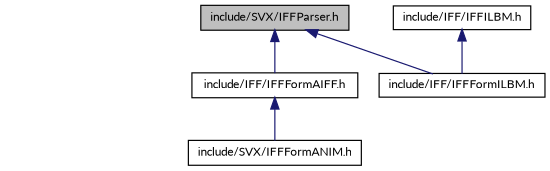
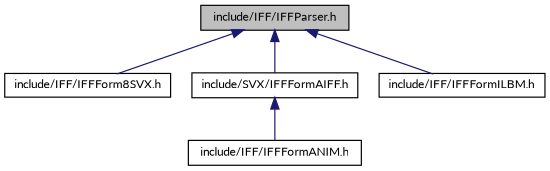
(275, 18) -> (275, 18)
(462, 18) -> none
none -> (88, 85)
(275, 85) -> (275, 85)
(275, 153) -> (275, 153)
